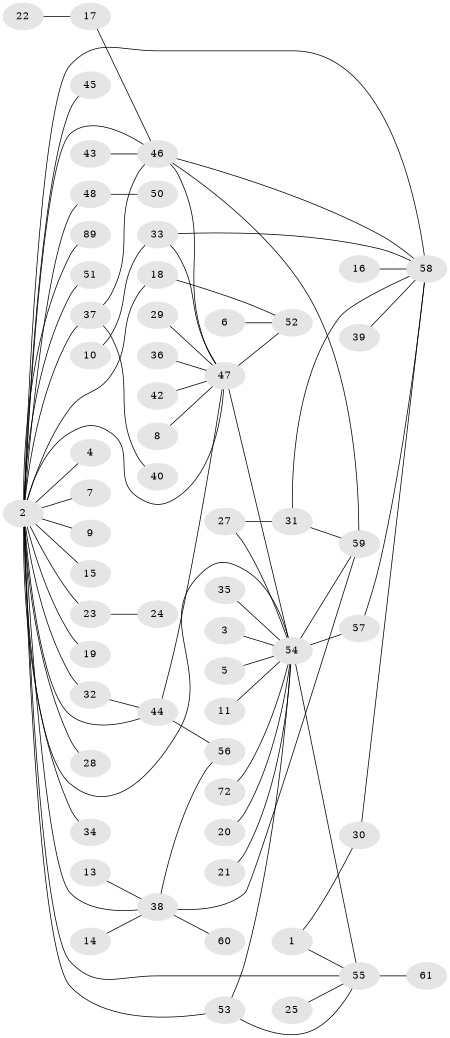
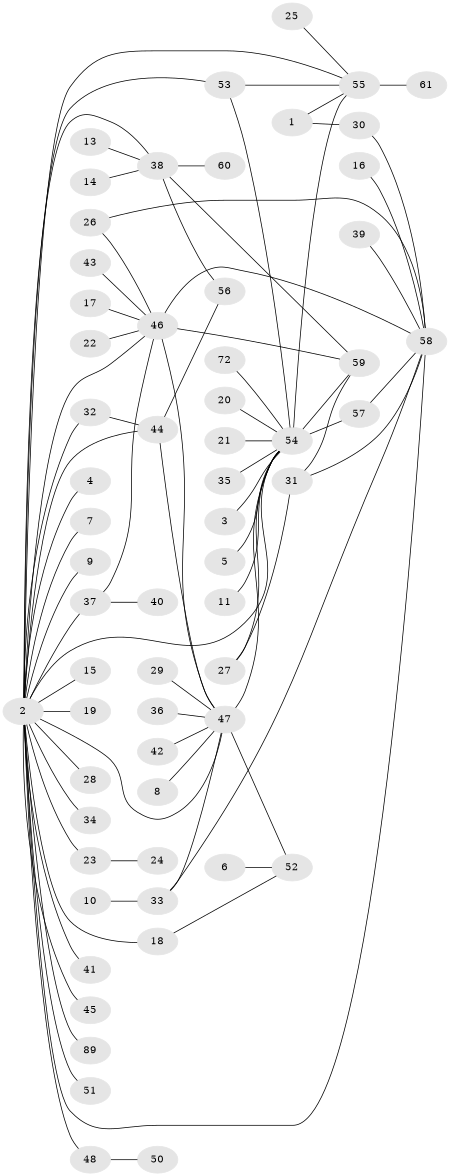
(57, 16) -> (124, 335)
none -> (90, 223)
none -> (90, 970)
